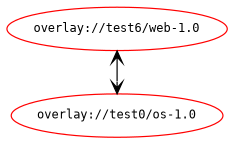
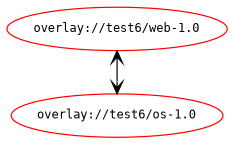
(117, 116) -> (117, 116)
